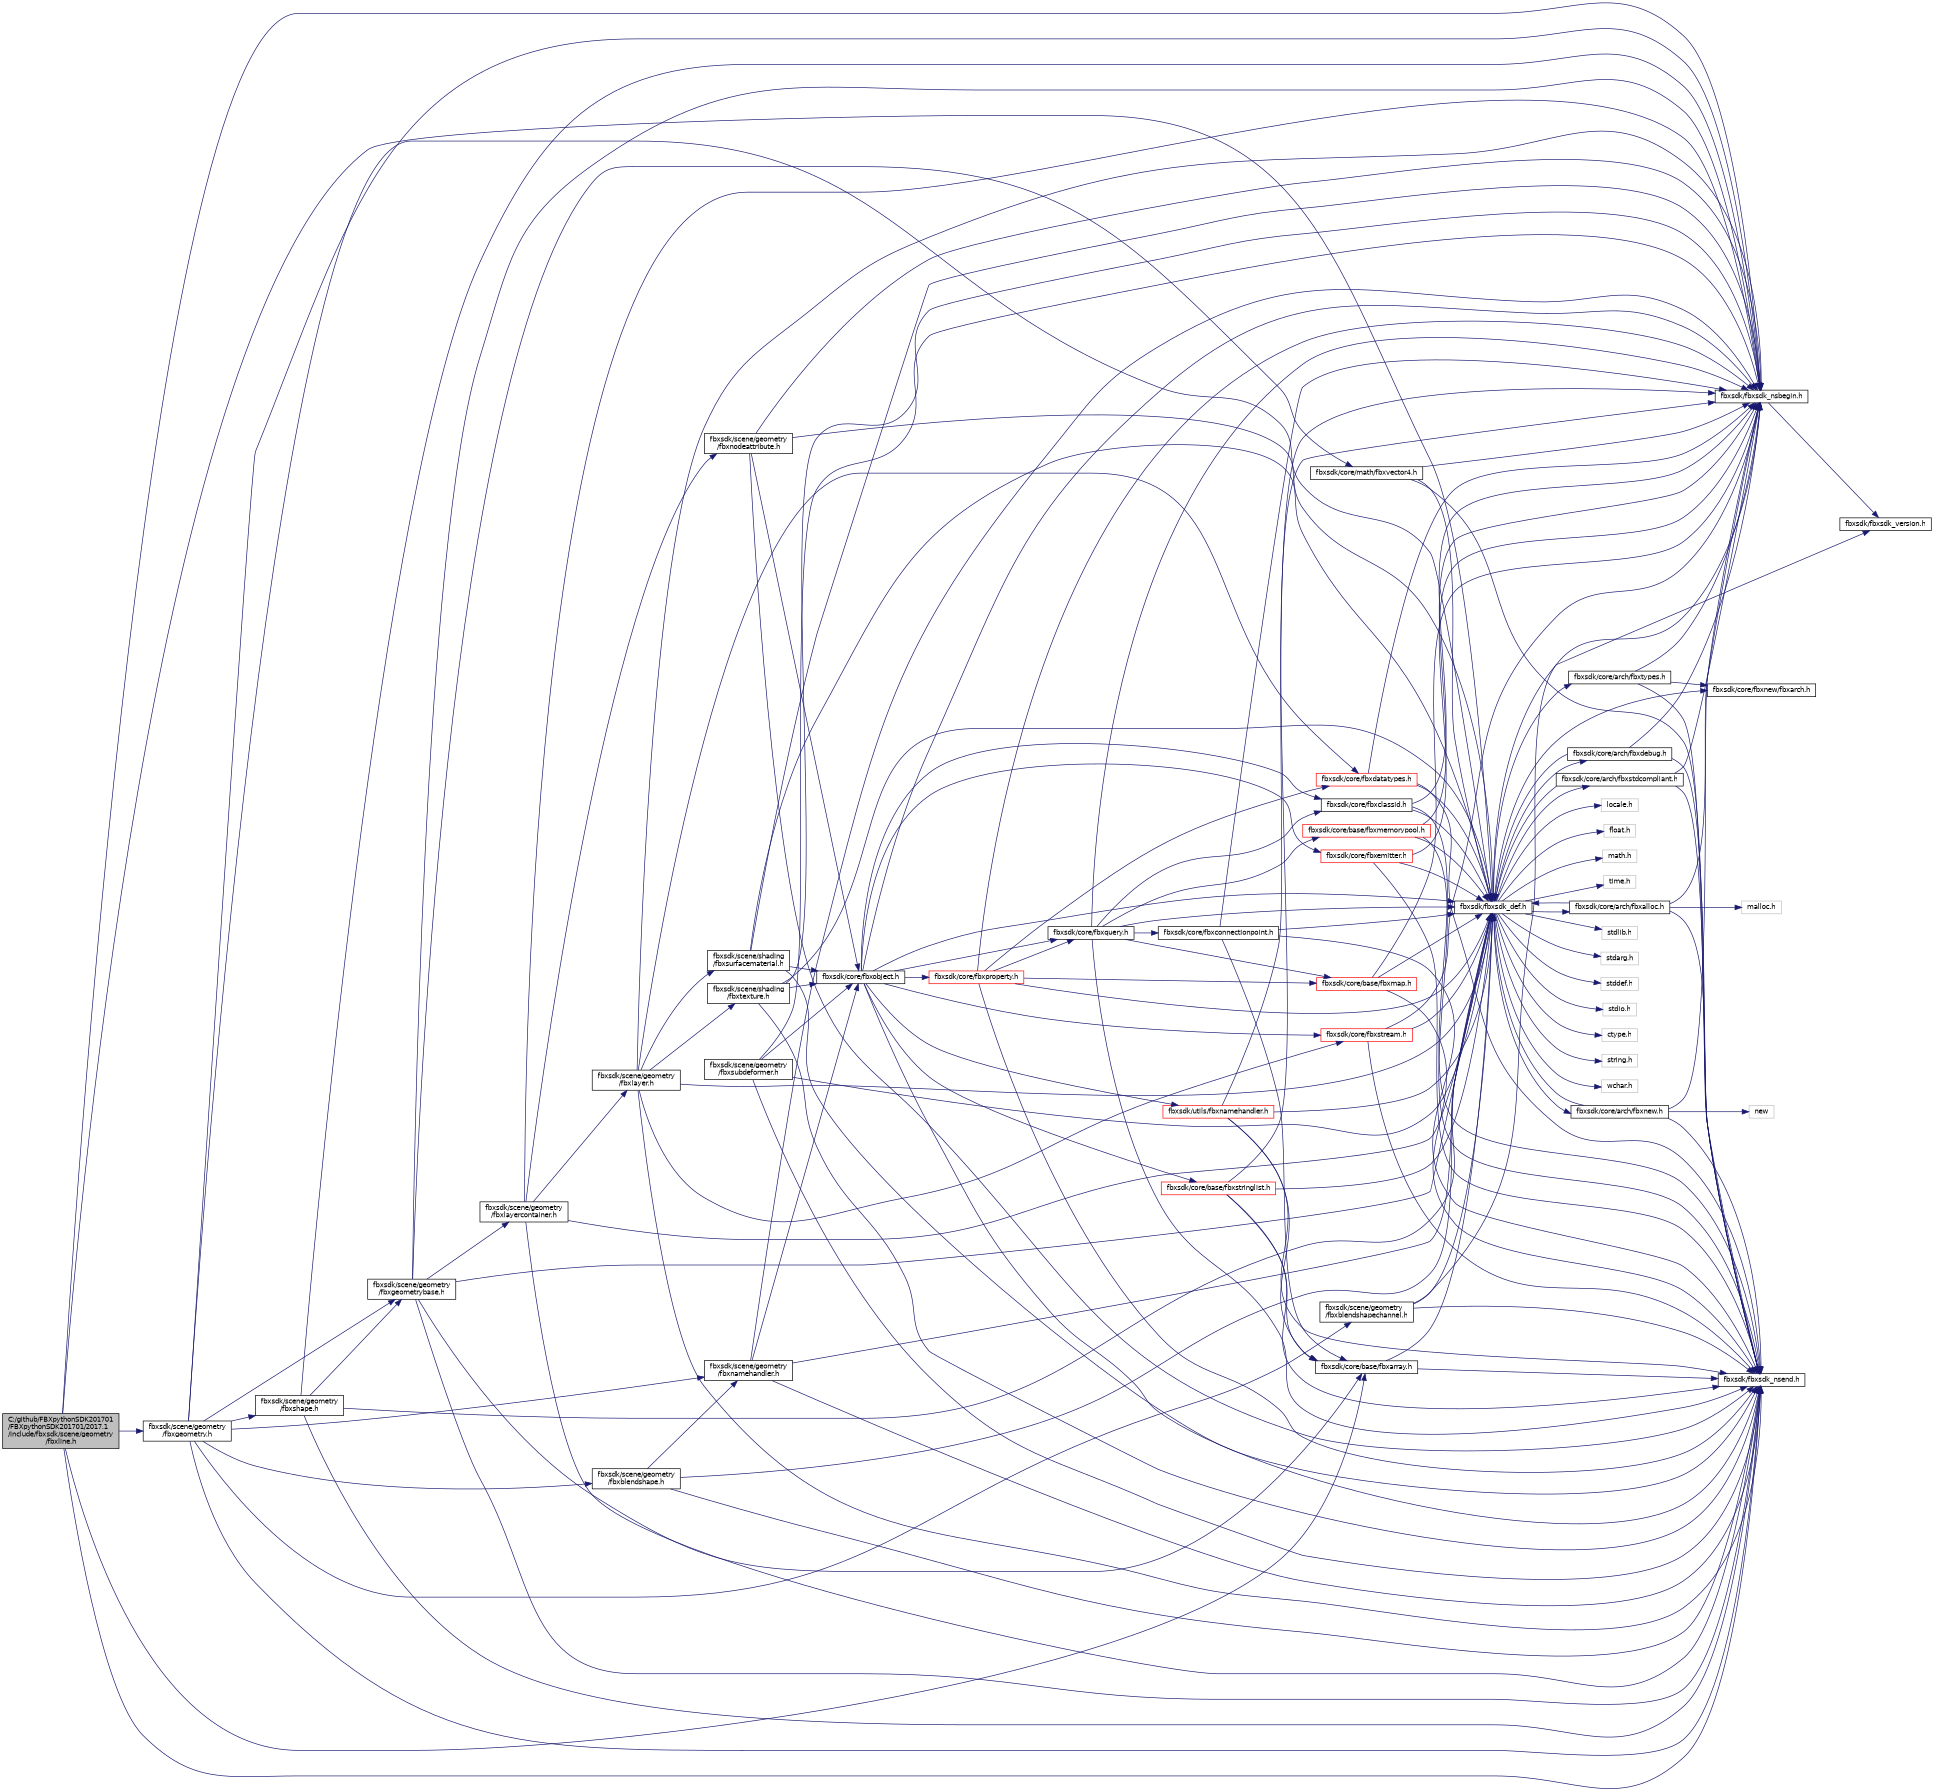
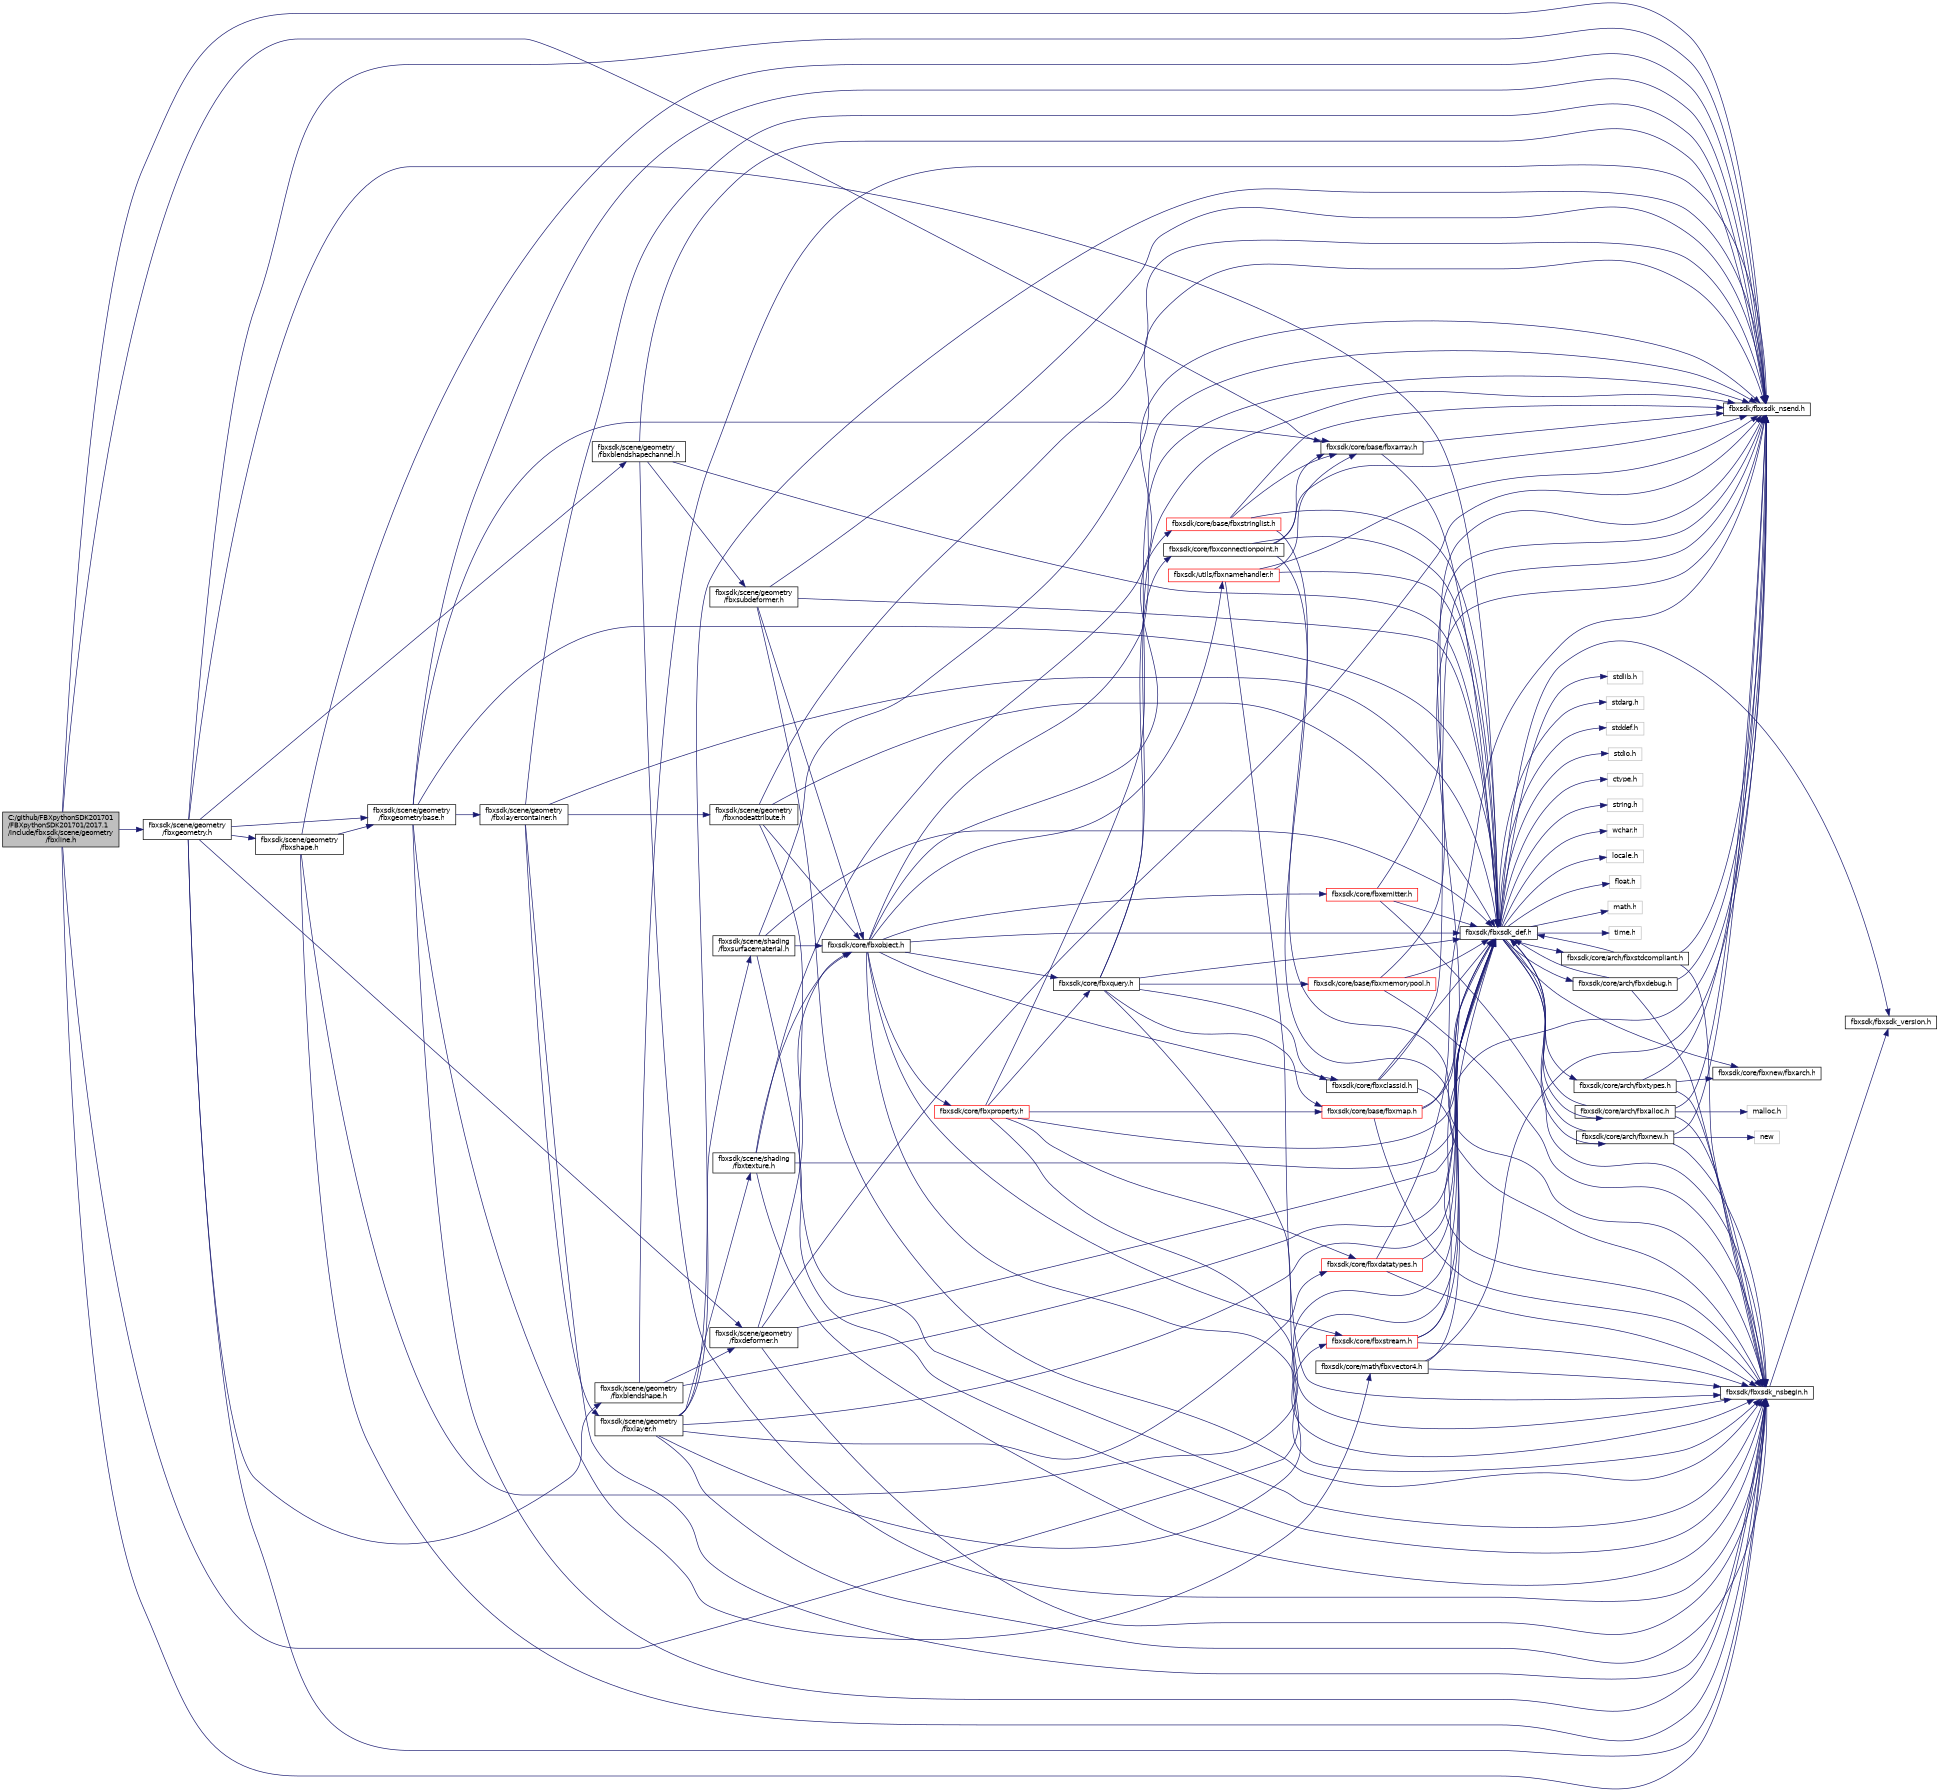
none -> (690, 516)
(749, 1371) -> (754, 1338)
